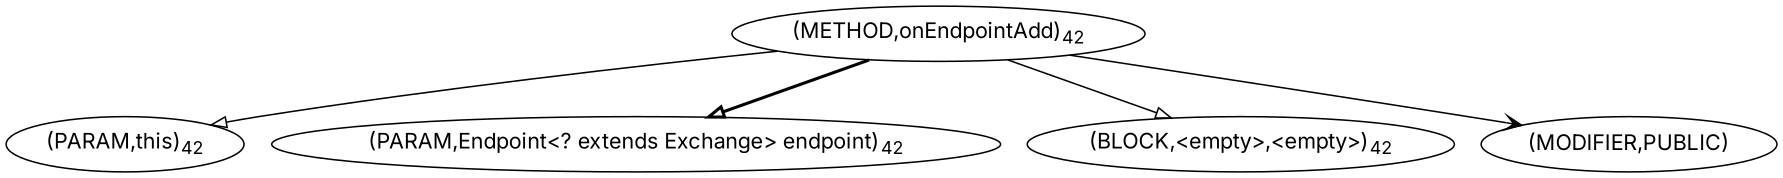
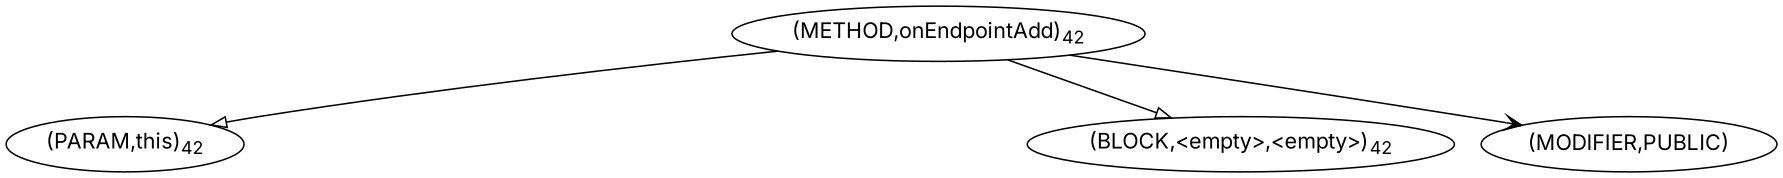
(636, 144) -> none
